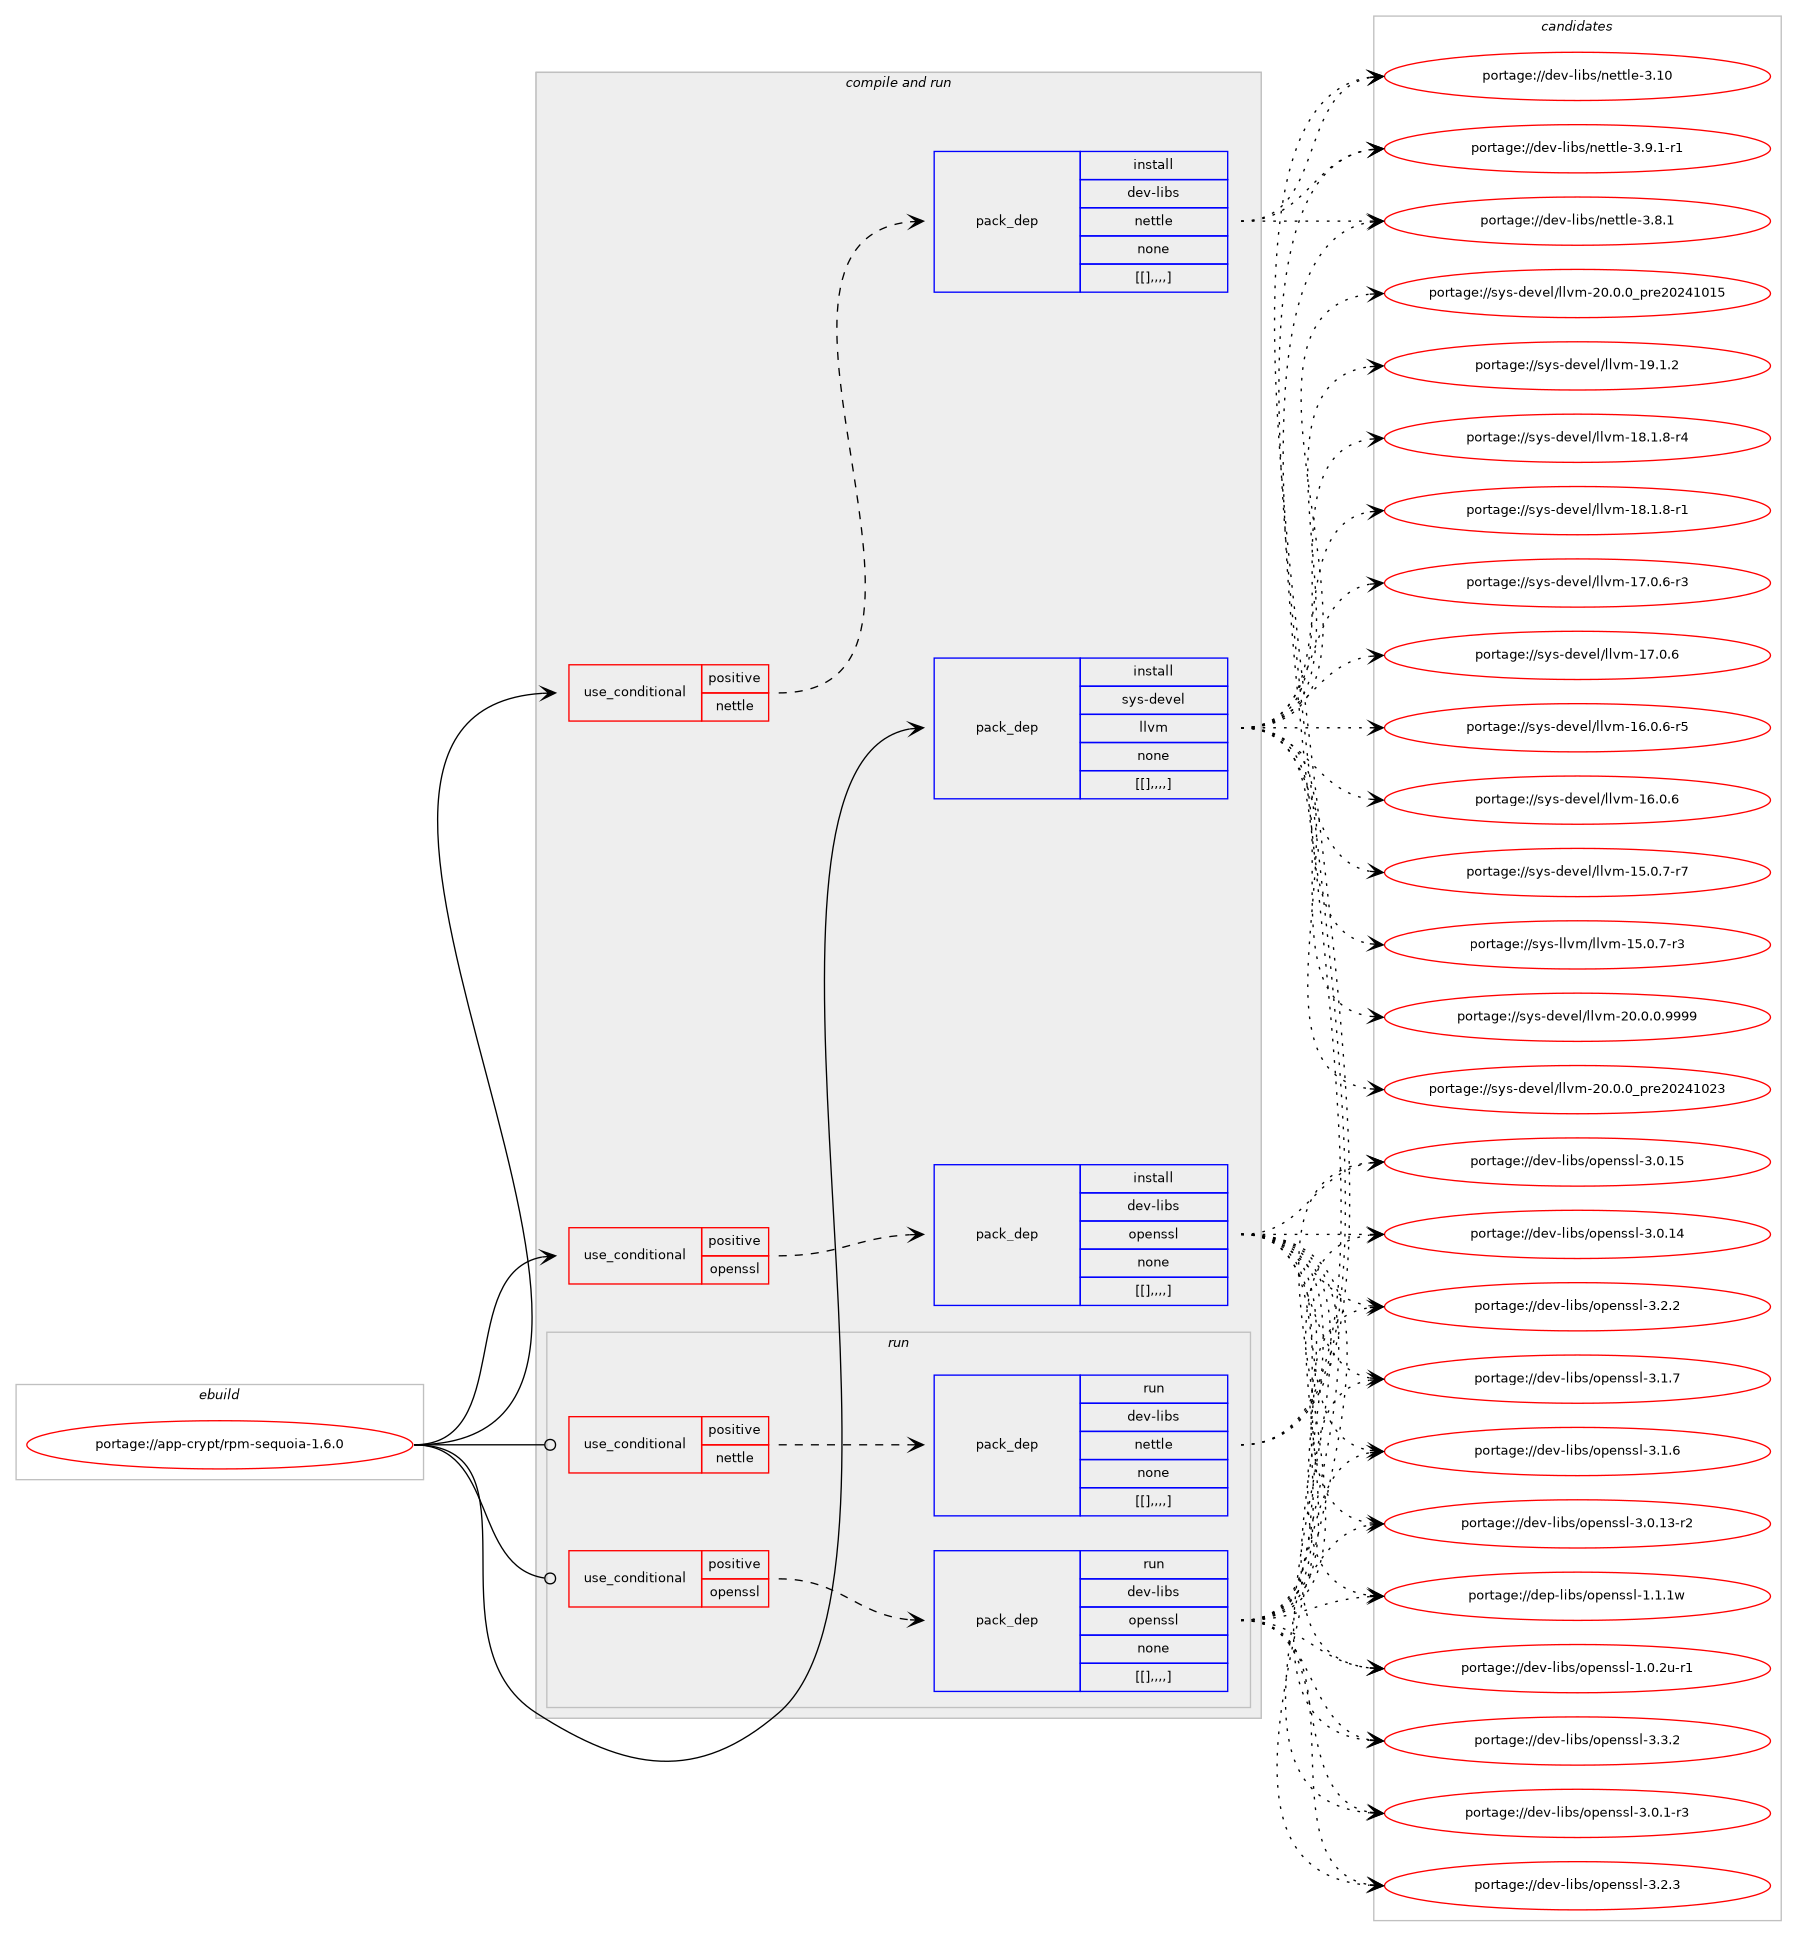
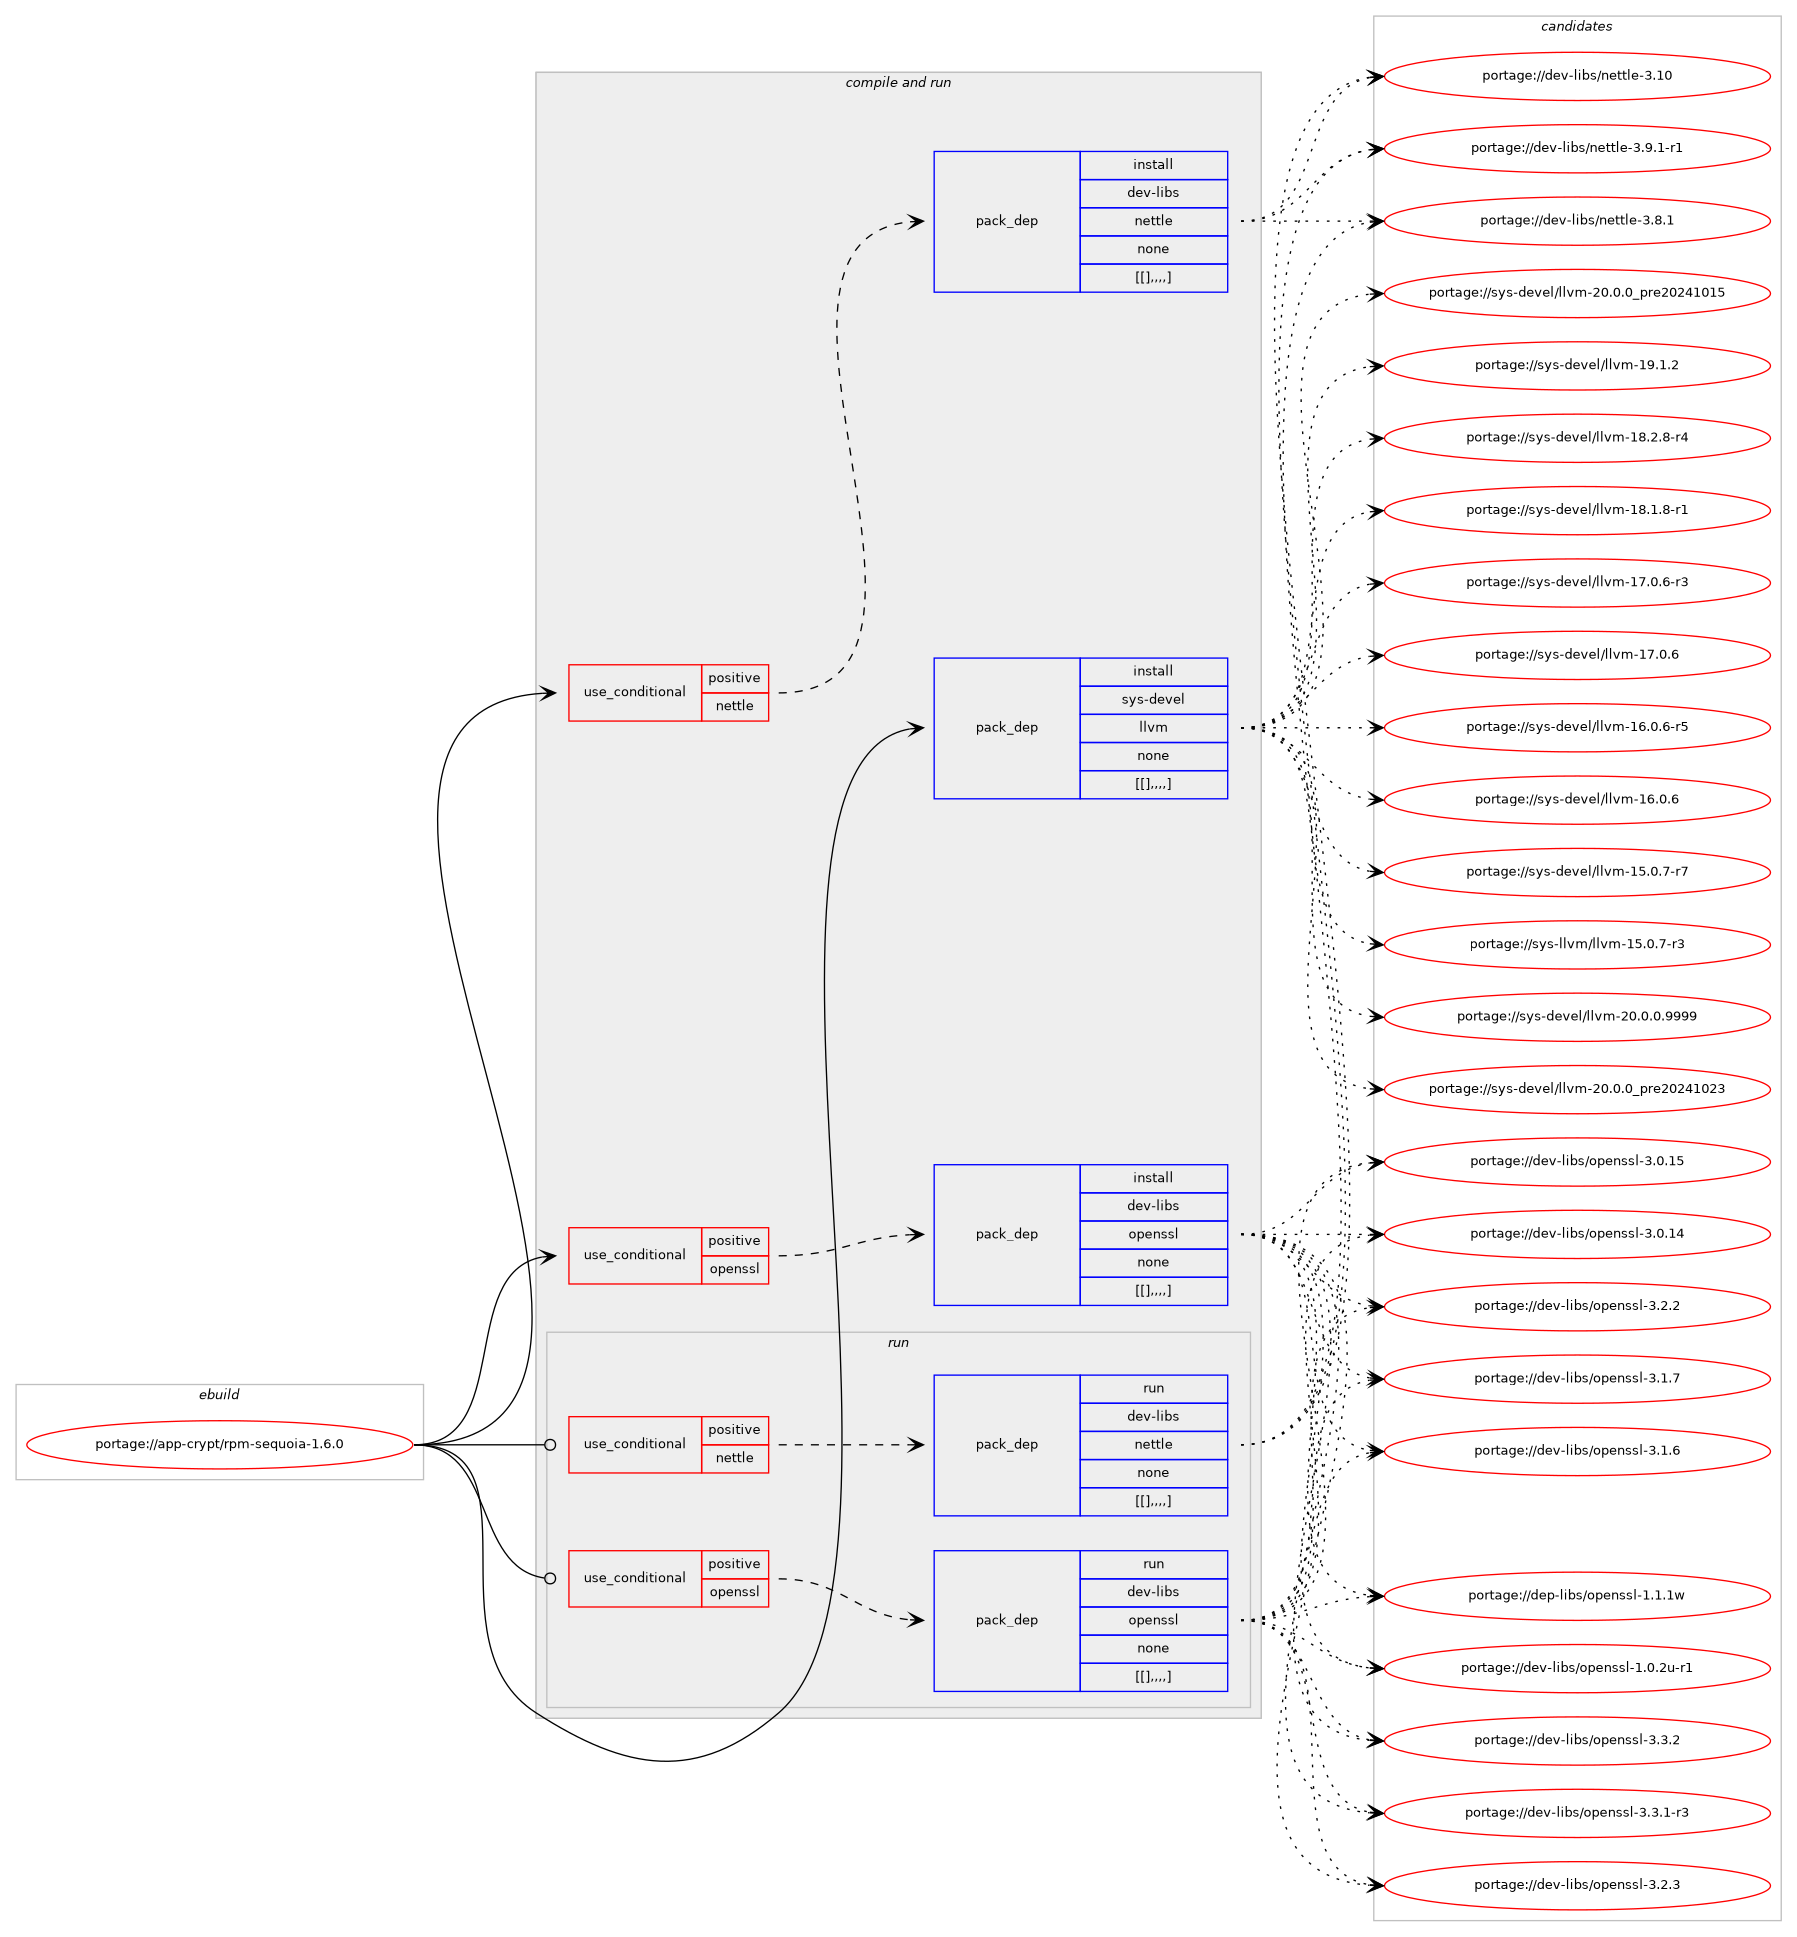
(1578, 438) -> (1578, 438)
(1578, 1524) -> none
(1578, 1813) -> (1578, 1813)
